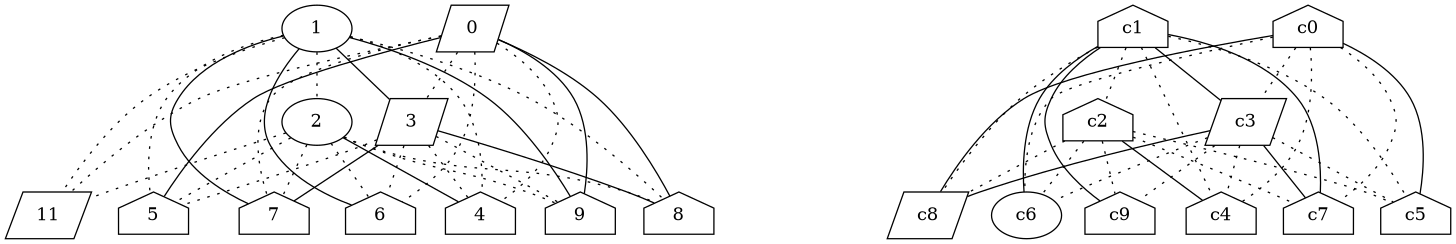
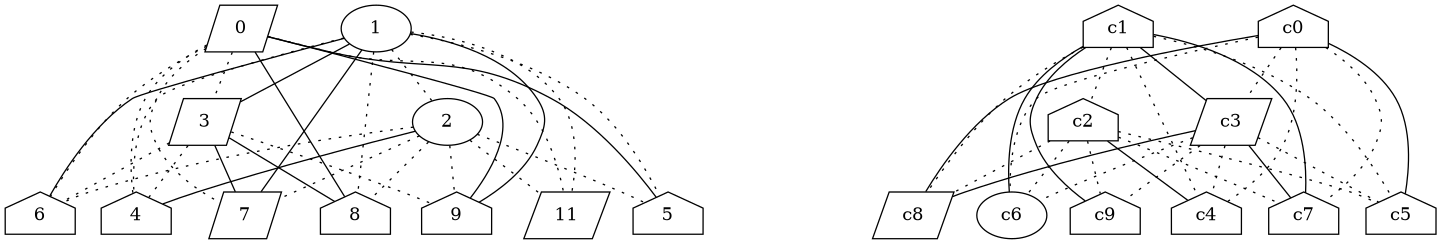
(280, 174) -> none
(274, 215) -> (245, 215)
